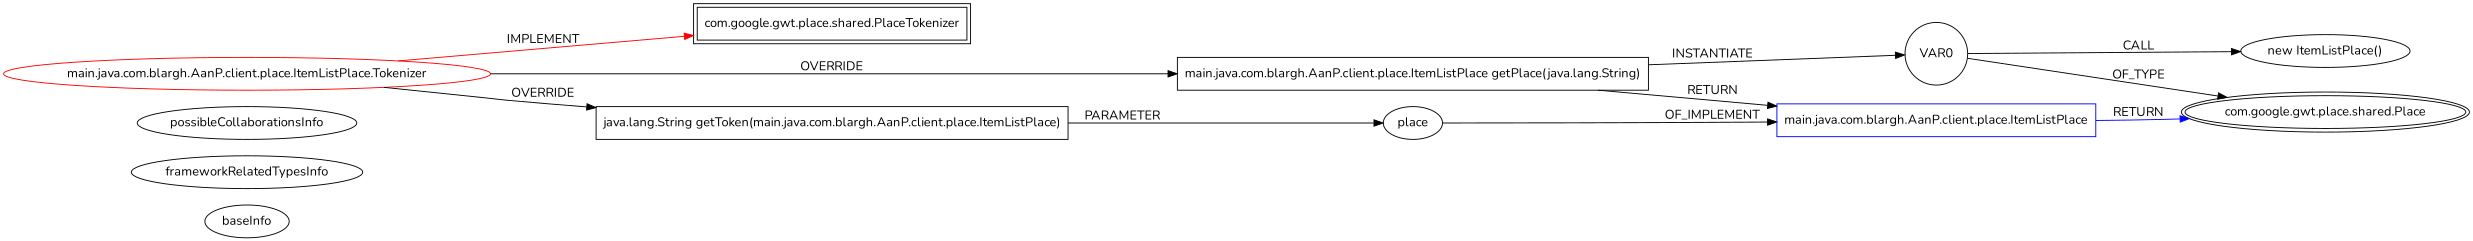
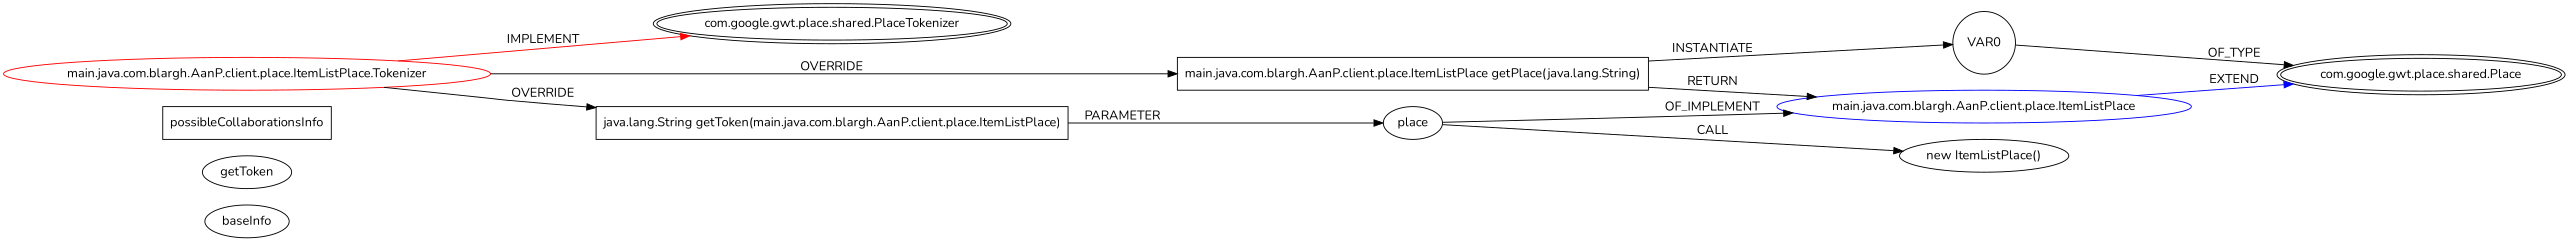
(832, 24) -> (832, 24)
(2100, 53) -> (1668, 138)
(2139, 113) -> (2234, 80)
(1936, 120) -> (1984, 107)
(247, 123) -> (247, 123)
(247, 172) -> (247, 172)
